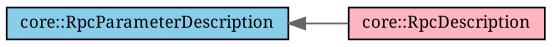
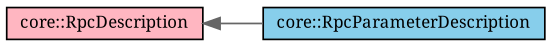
(327, 23) -> (241, 23)
